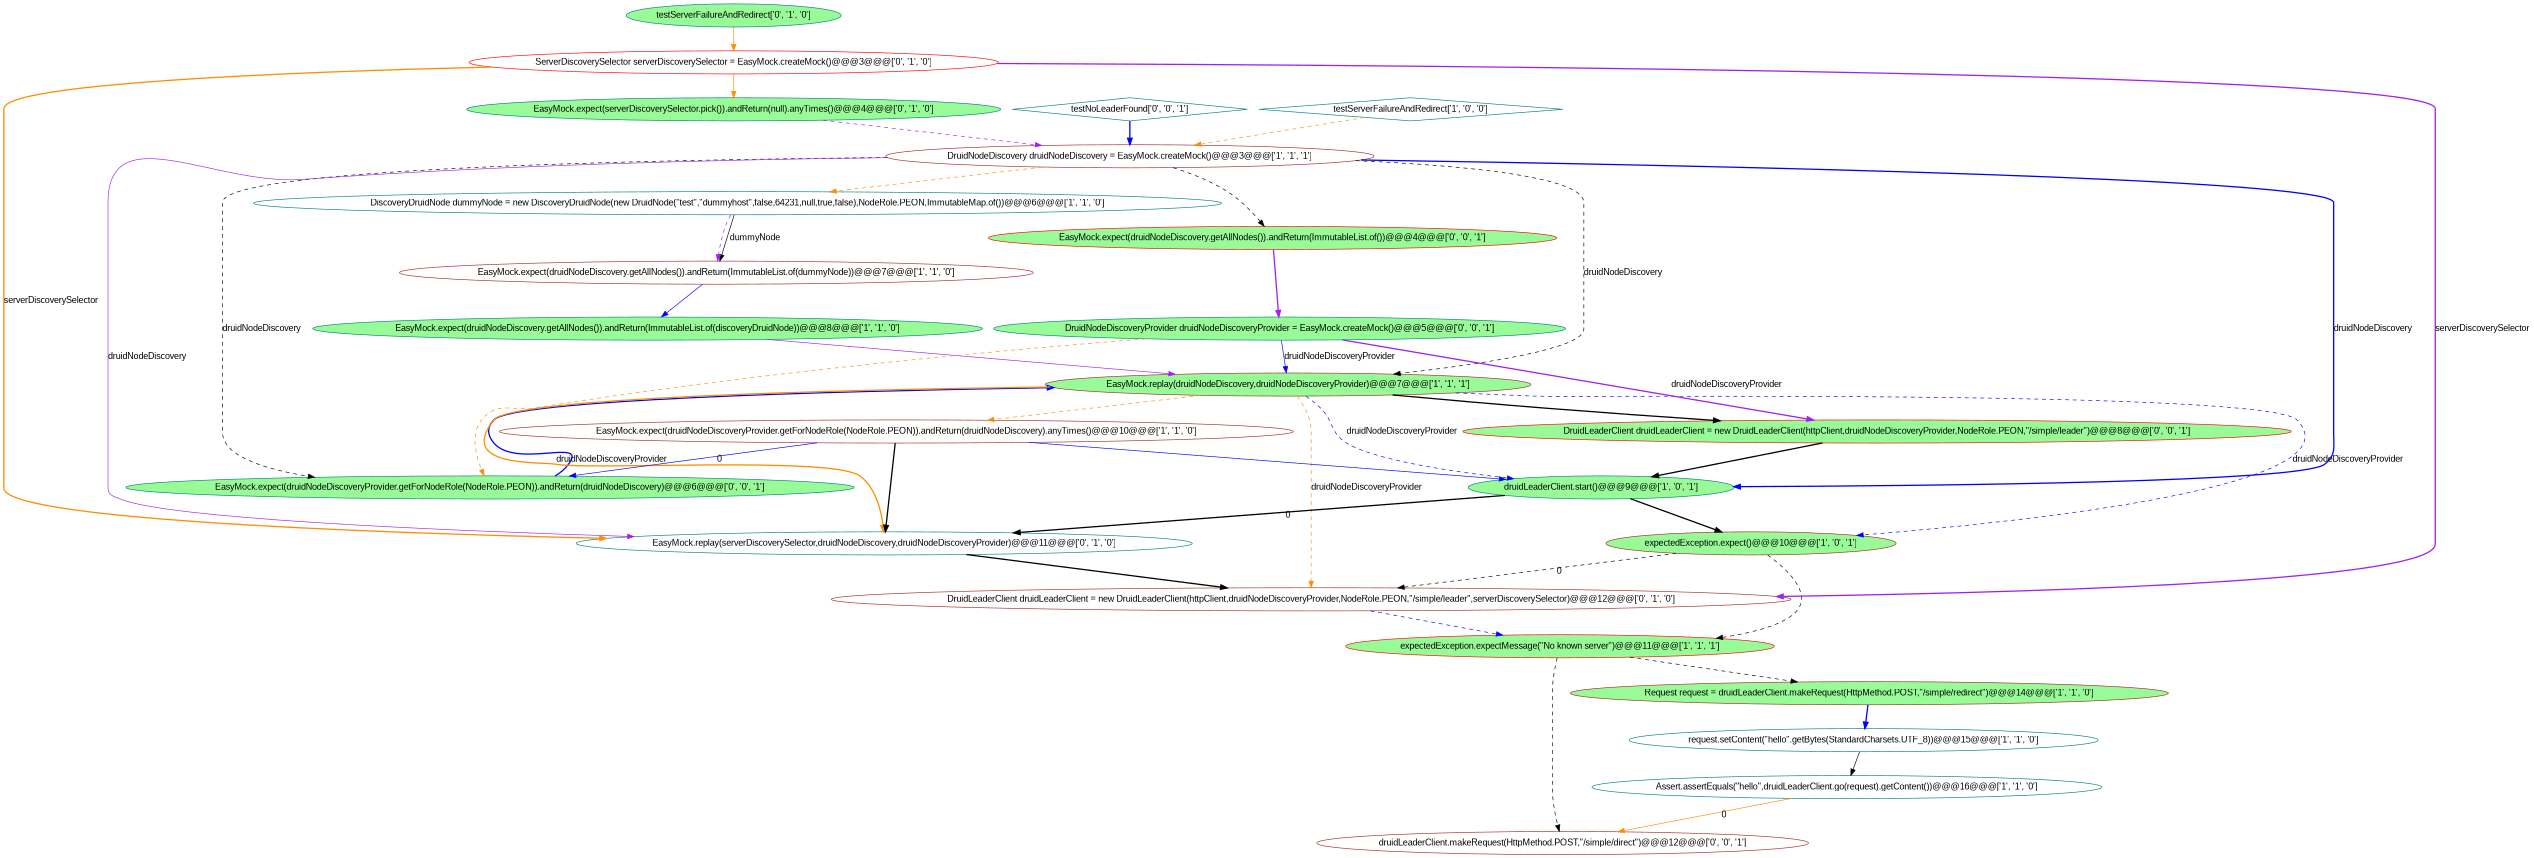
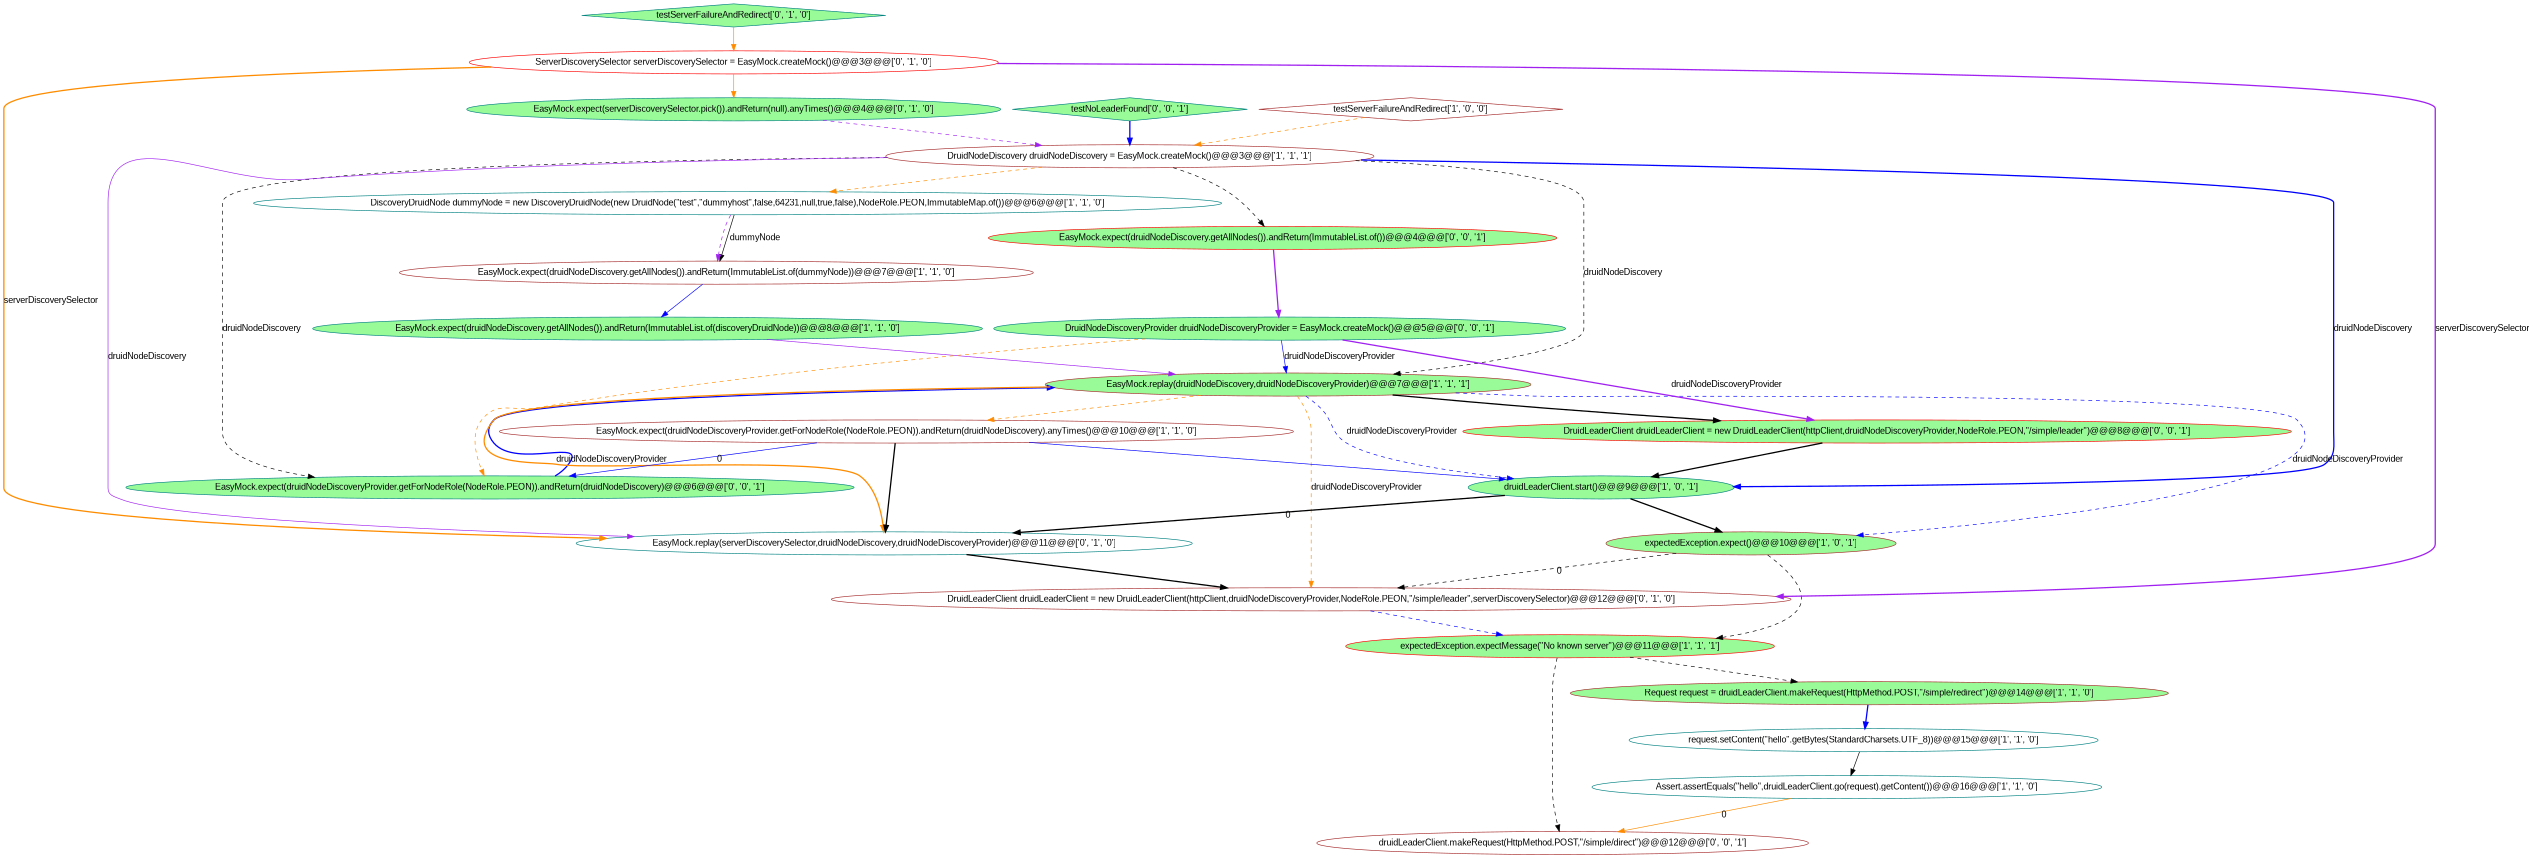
(734, 15) -> (734, 15)
(1130, 109) -> (1130, 109)
(1411, 109) -> (1411, 109)
